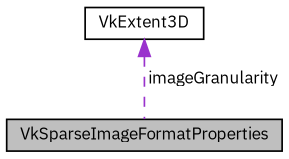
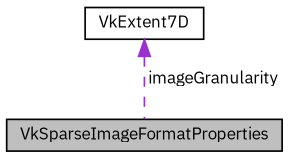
(144, 23) -> (144, 23)
